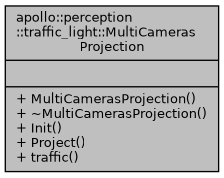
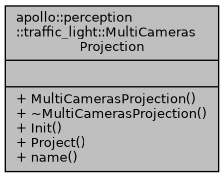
(48, 158) -> (47, 158)
